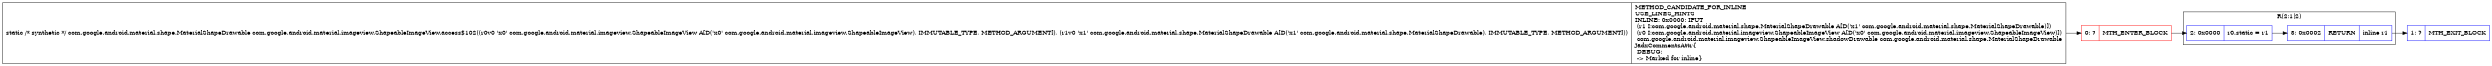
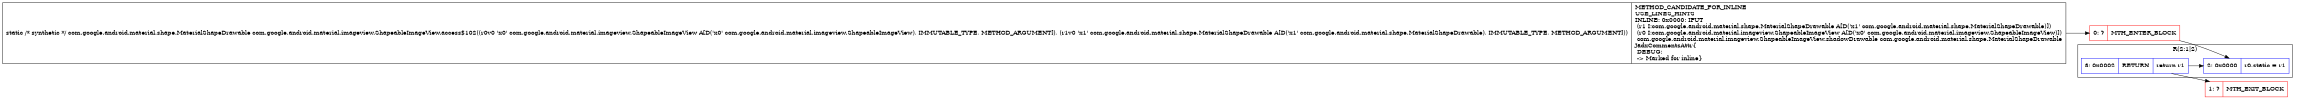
(2278, 33) -> (2194, 66)
(2376, 33) -> (2171, 66)
(2448, 33) -> (2246, 89)
